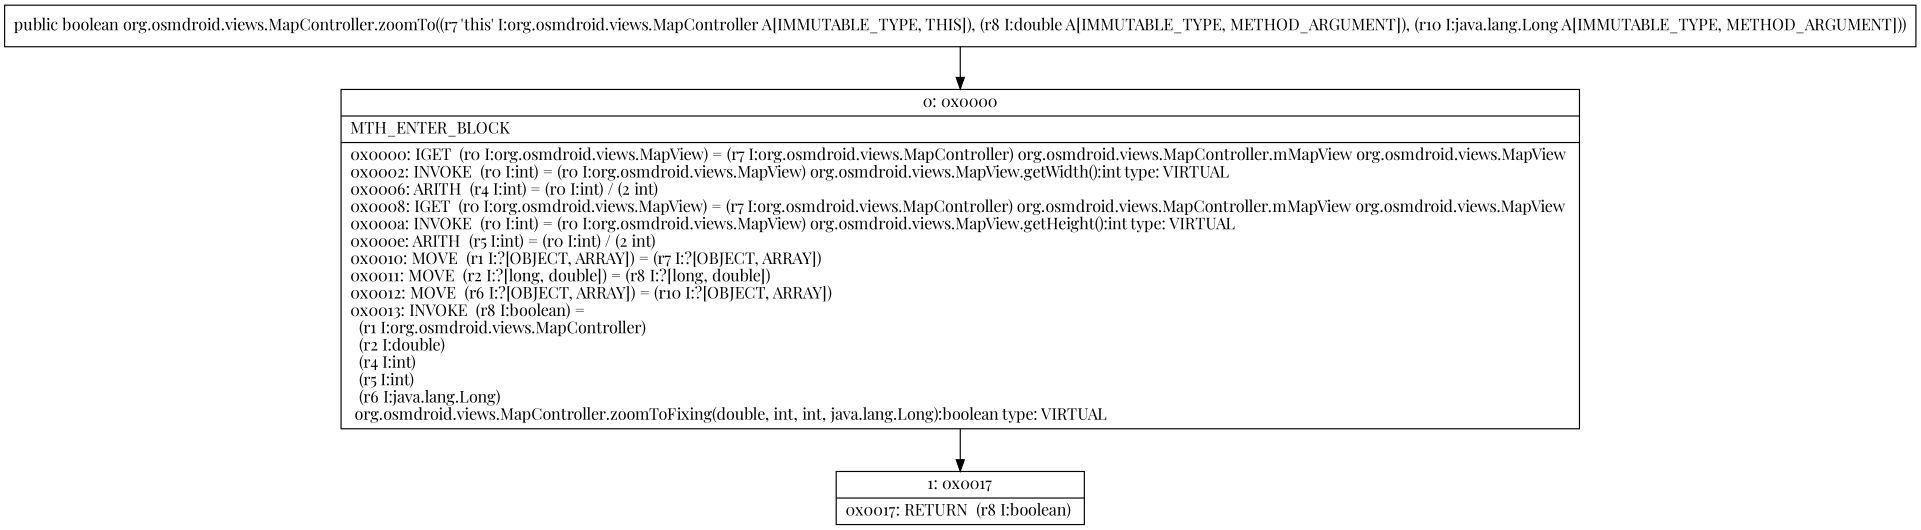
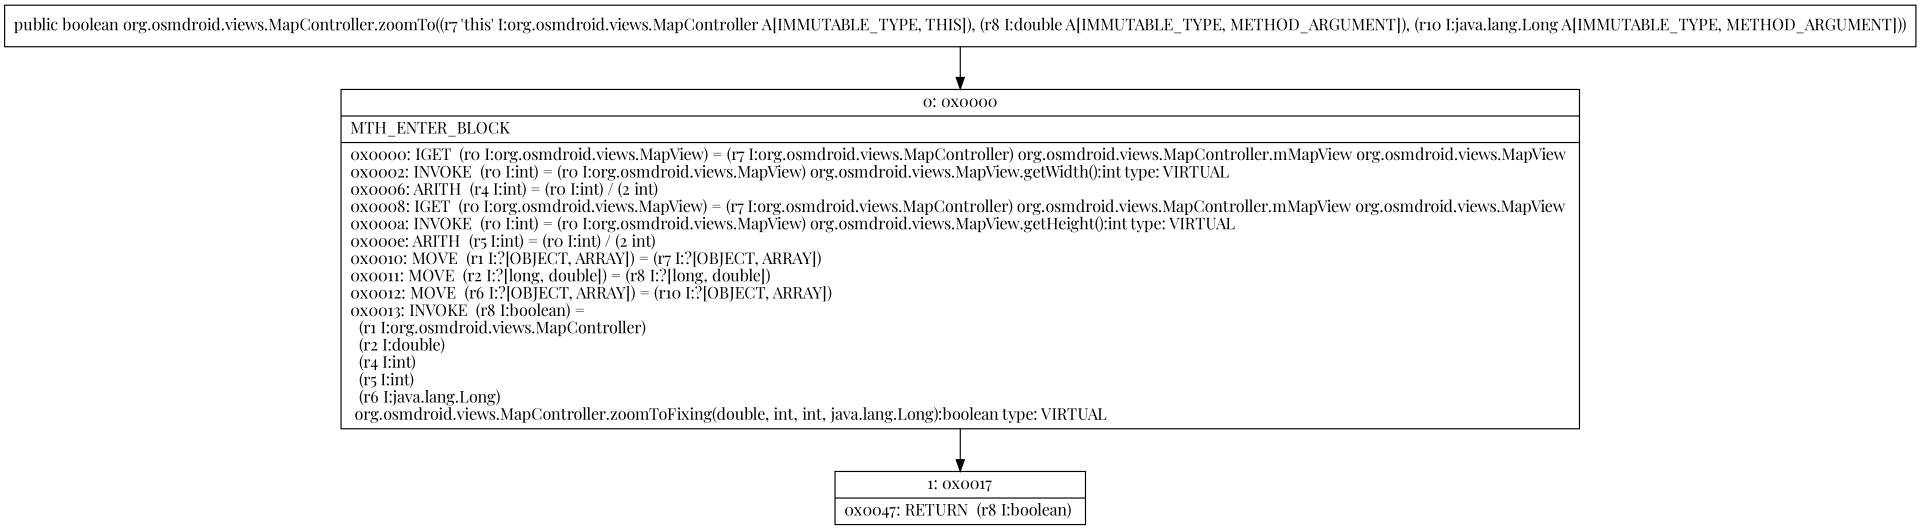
(960, 511) -> (960, 511)
